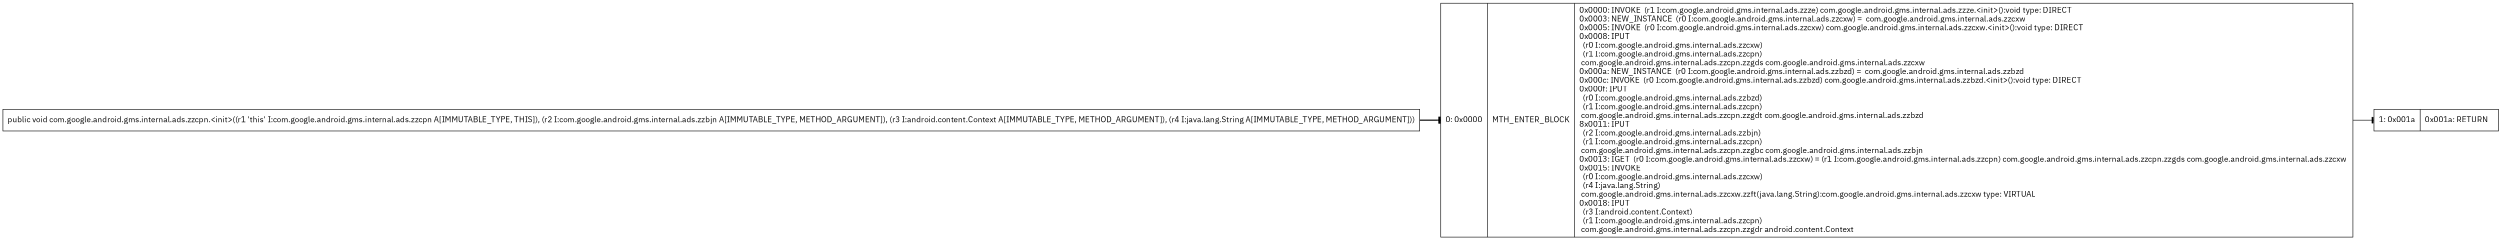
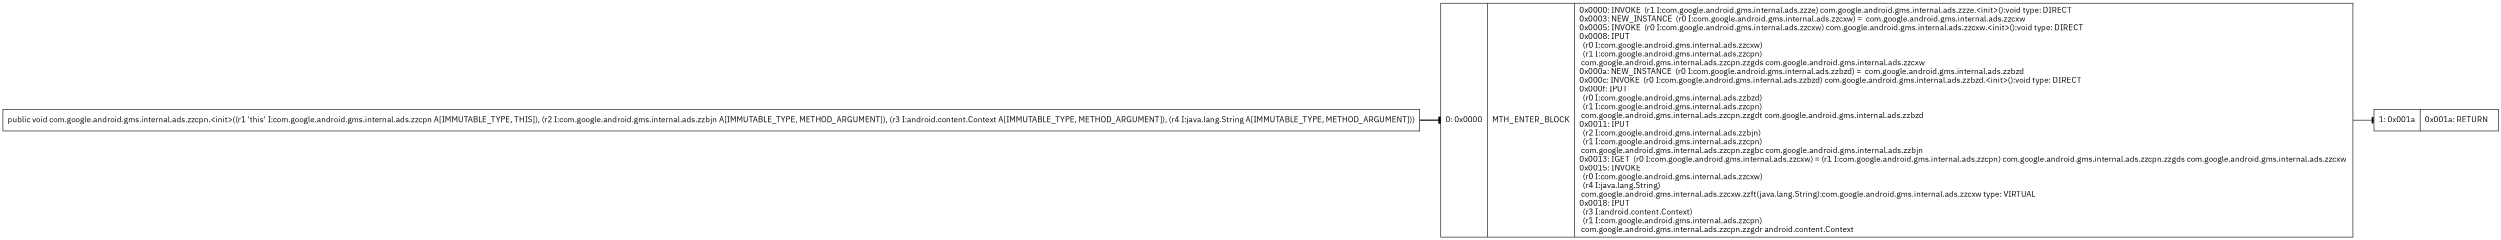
(1607, 124) -> (1607, 124)
